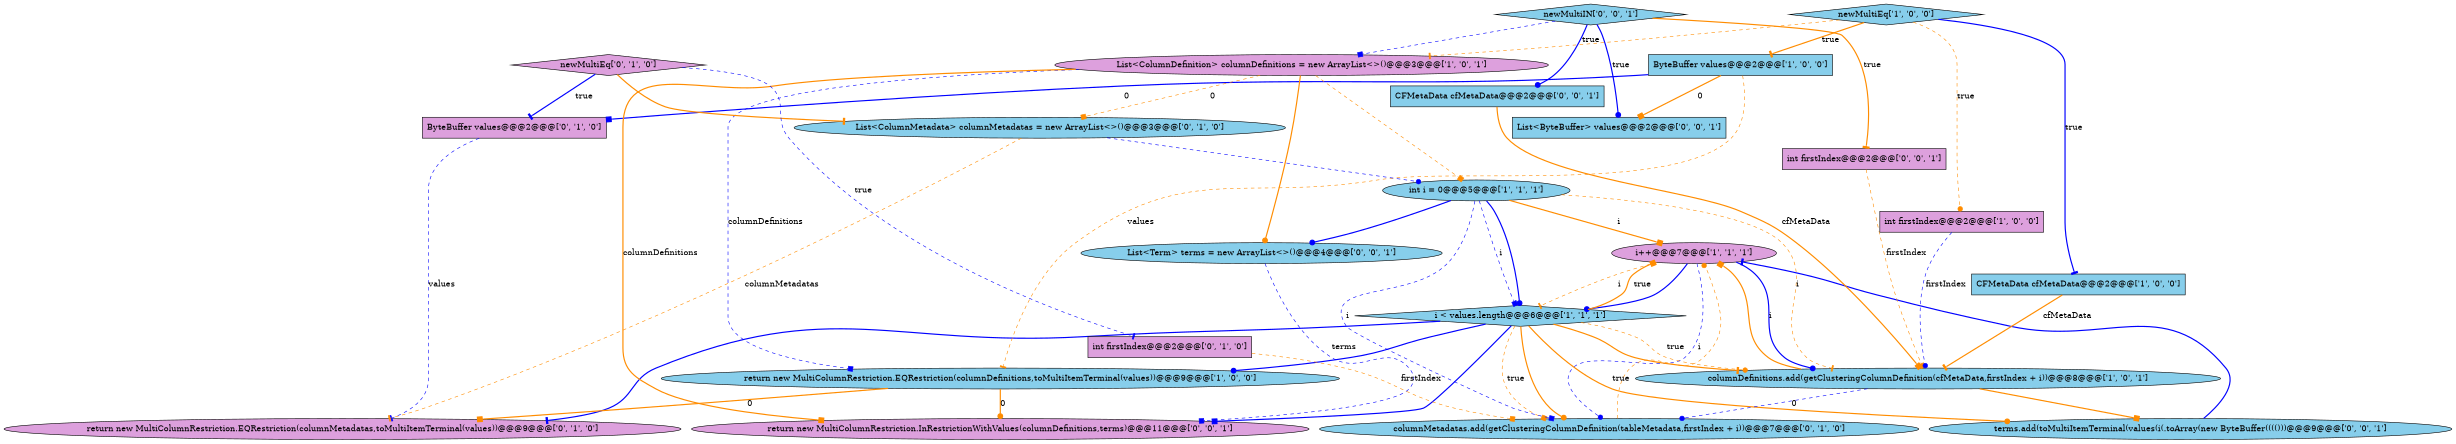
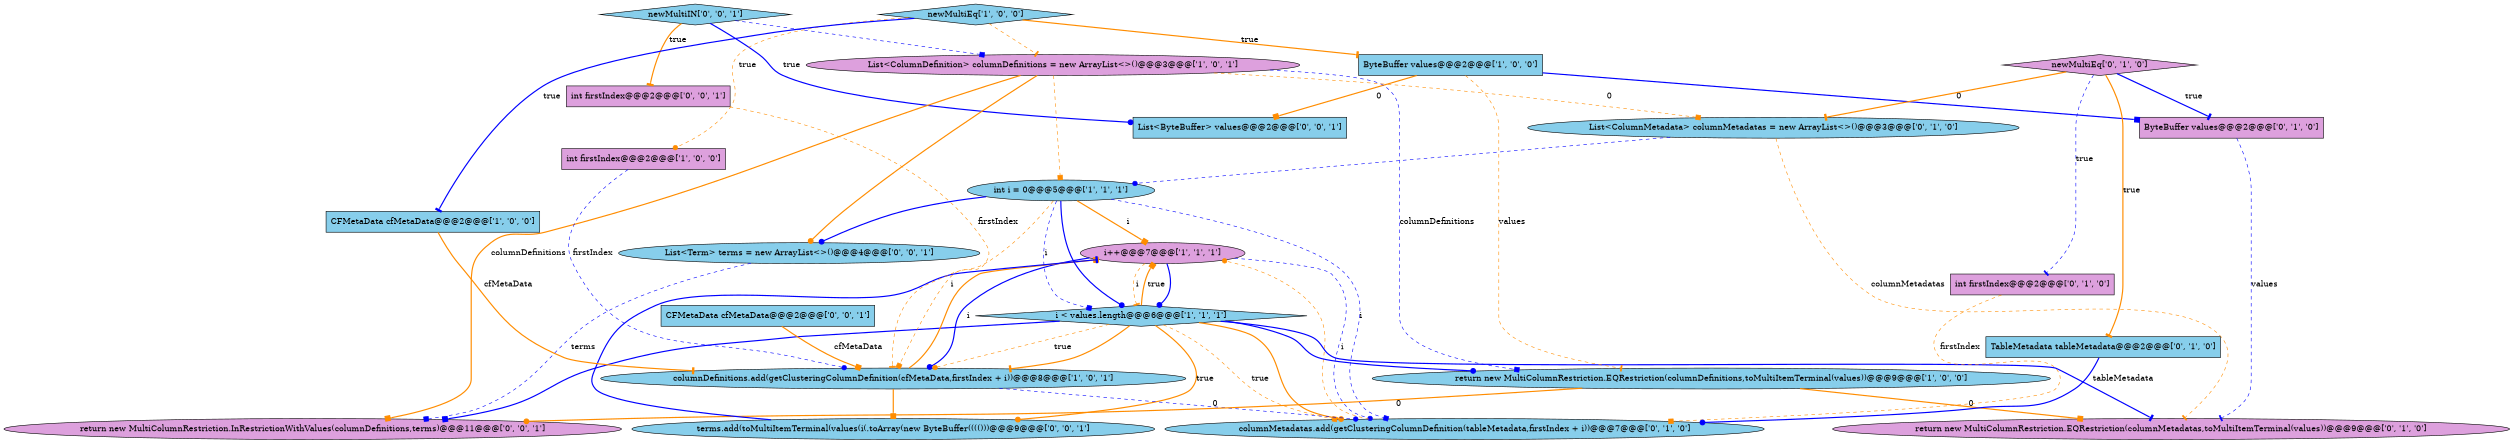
(1569, 59) -> none
none -> (2103, 347)
